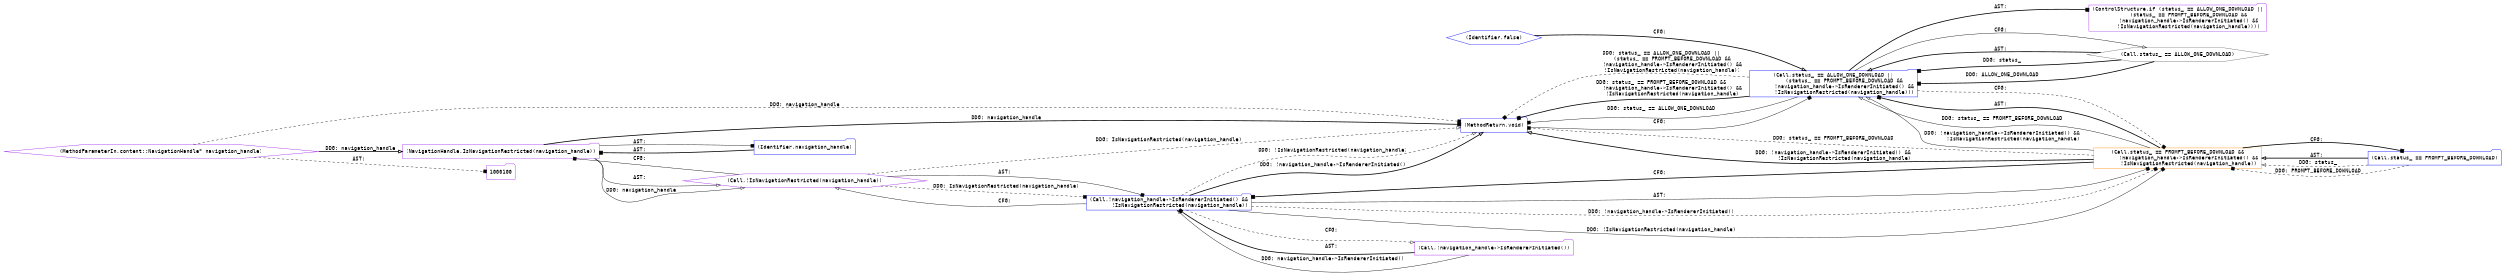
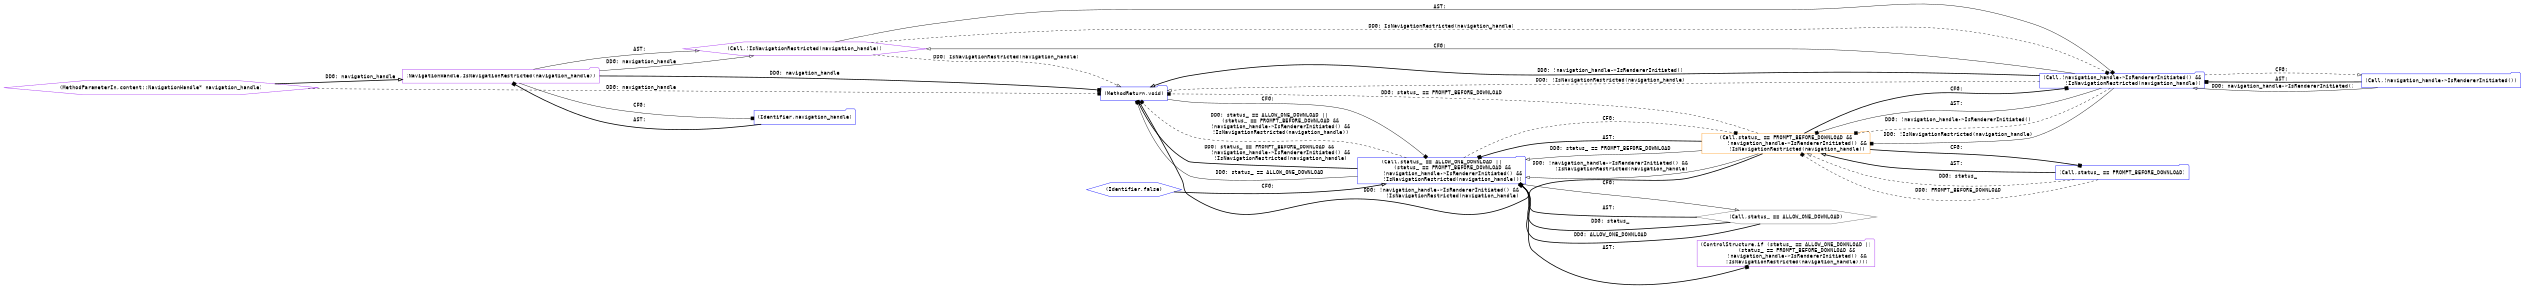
(641, 142) -> (641, 105)
(658, 167) -> none
(501, 172) -> none
(1494, 248) -> (2441, 81)
